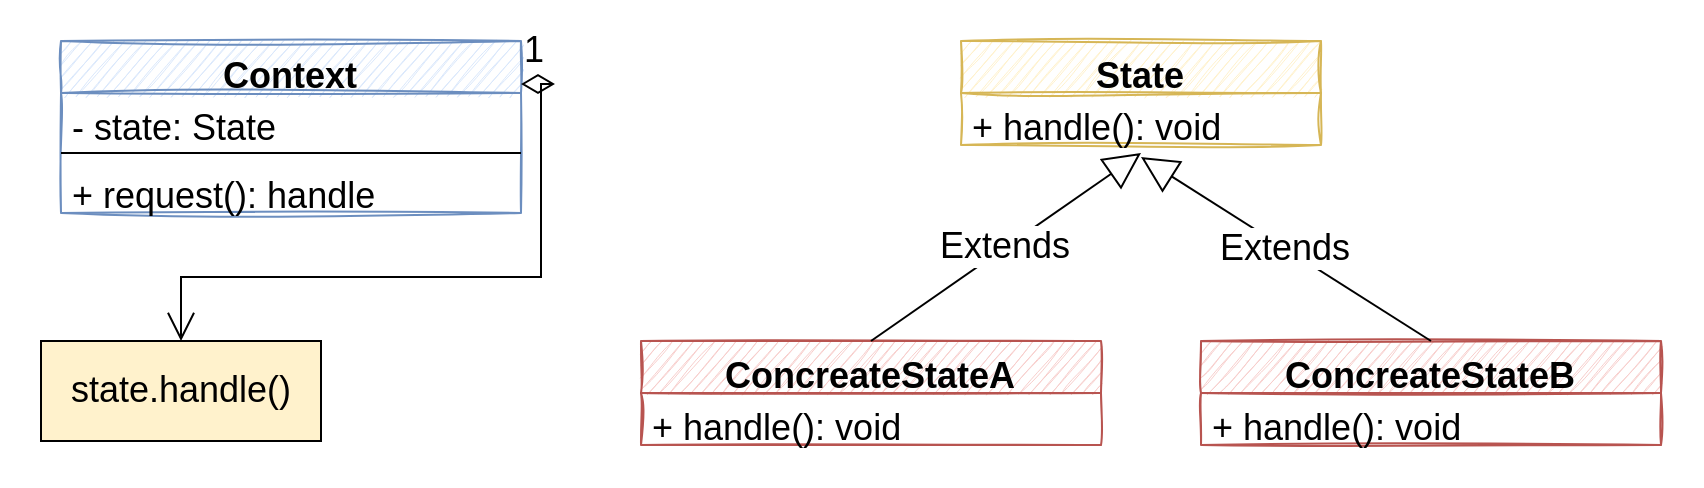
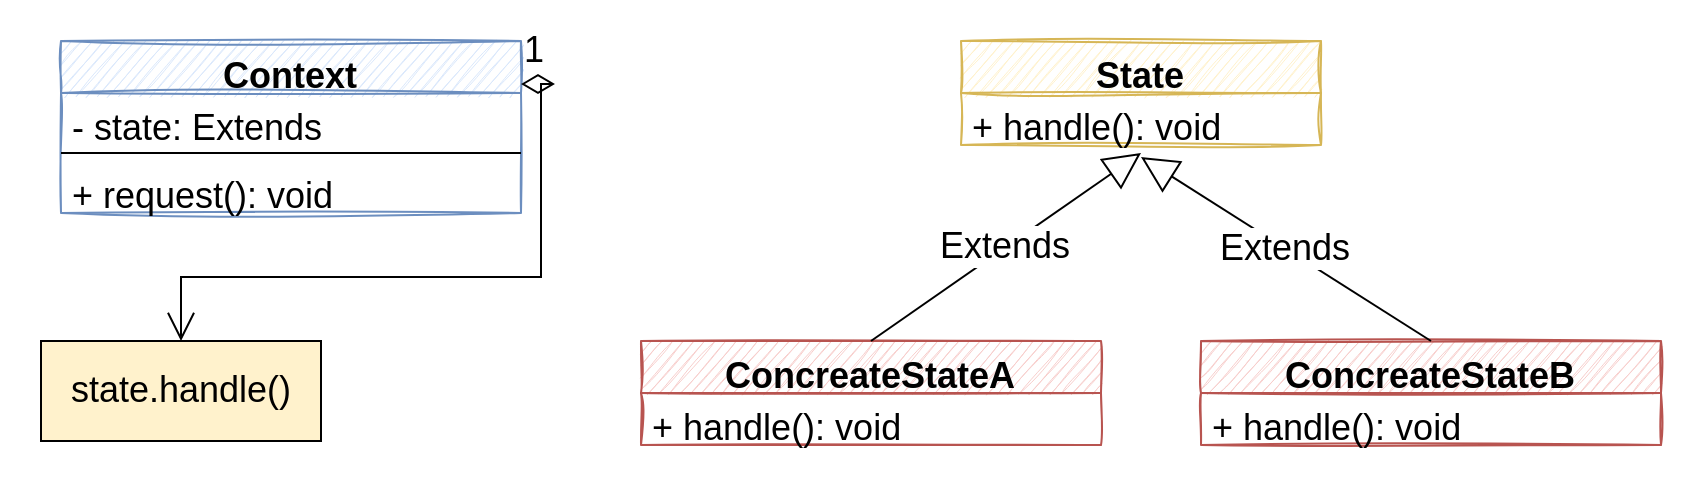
(199, 128) -> (219, 128)
(245, 196) -> (225, 196)
